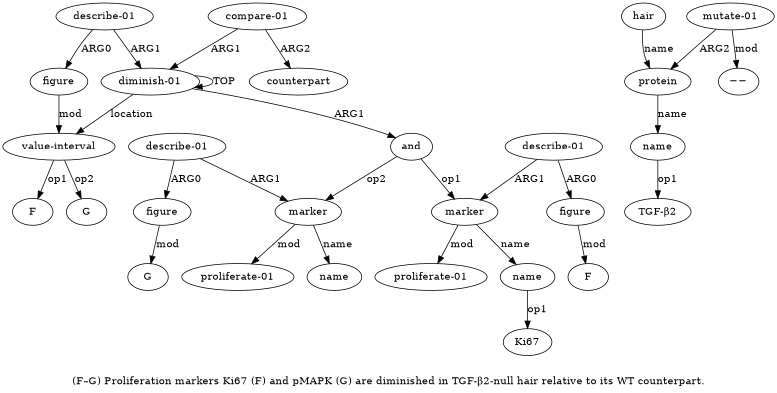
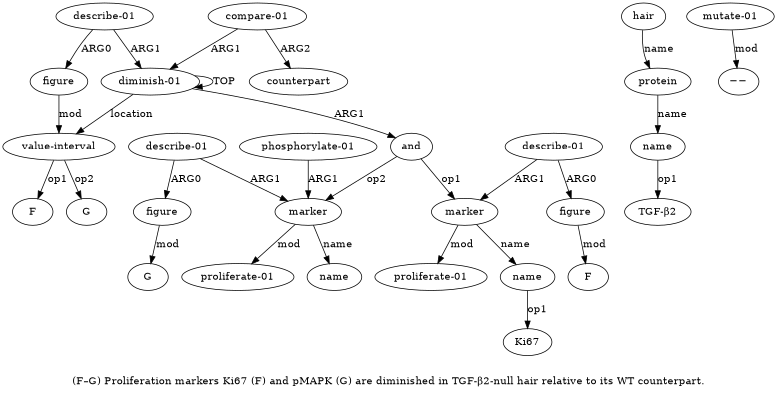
(696, 46) -> none
none -> (308, 147)
